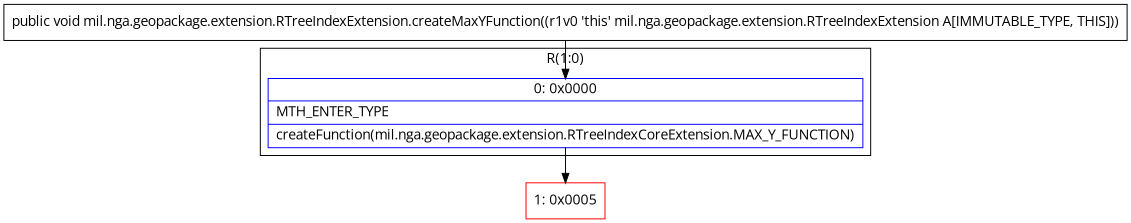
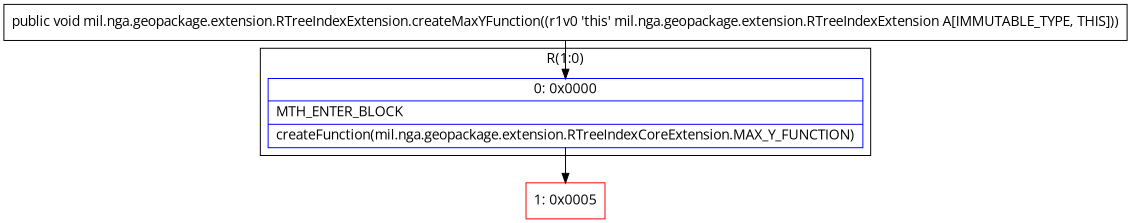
(332, 112) -> (339, 112)
